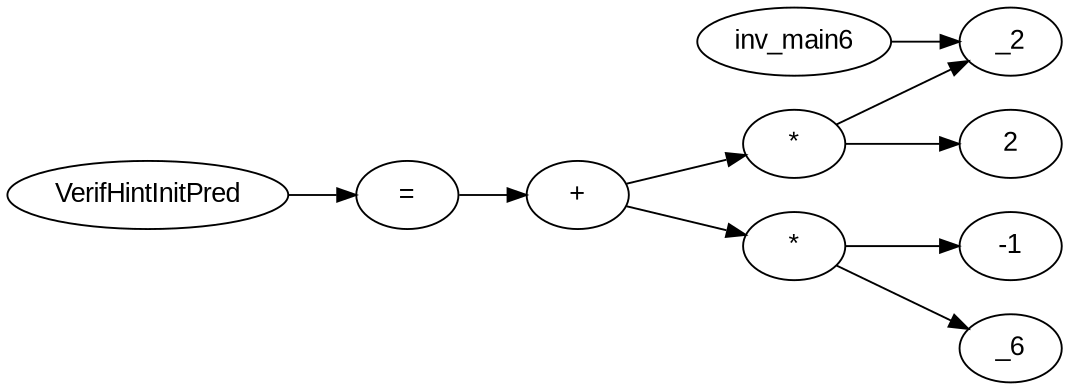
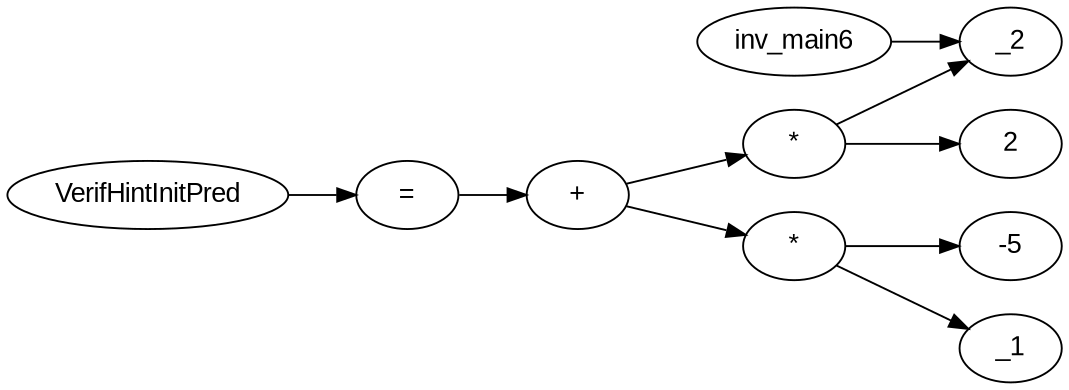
(1011, 246) -> (1011, 246)
(1011, 348) -> (1011, 348)
